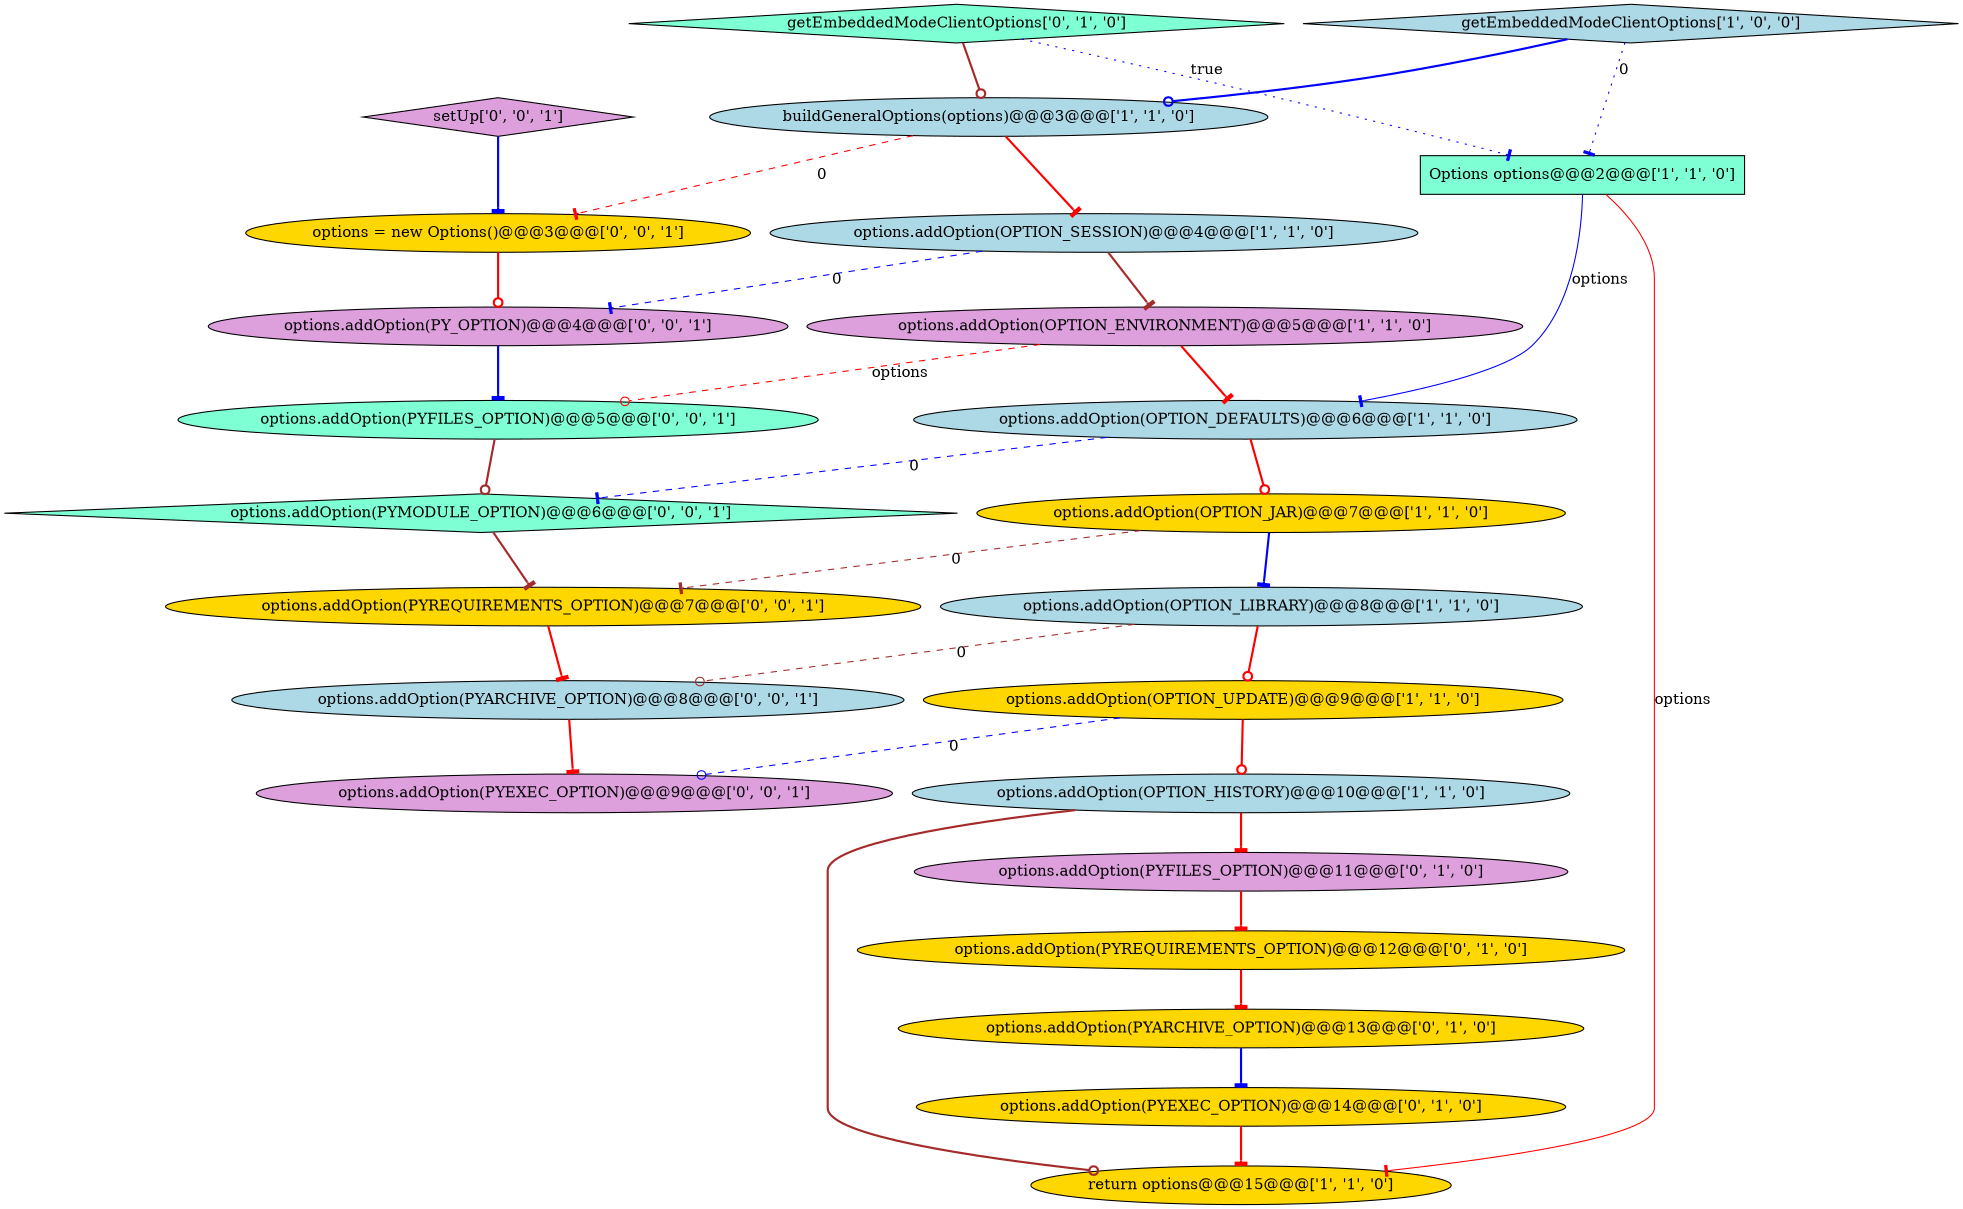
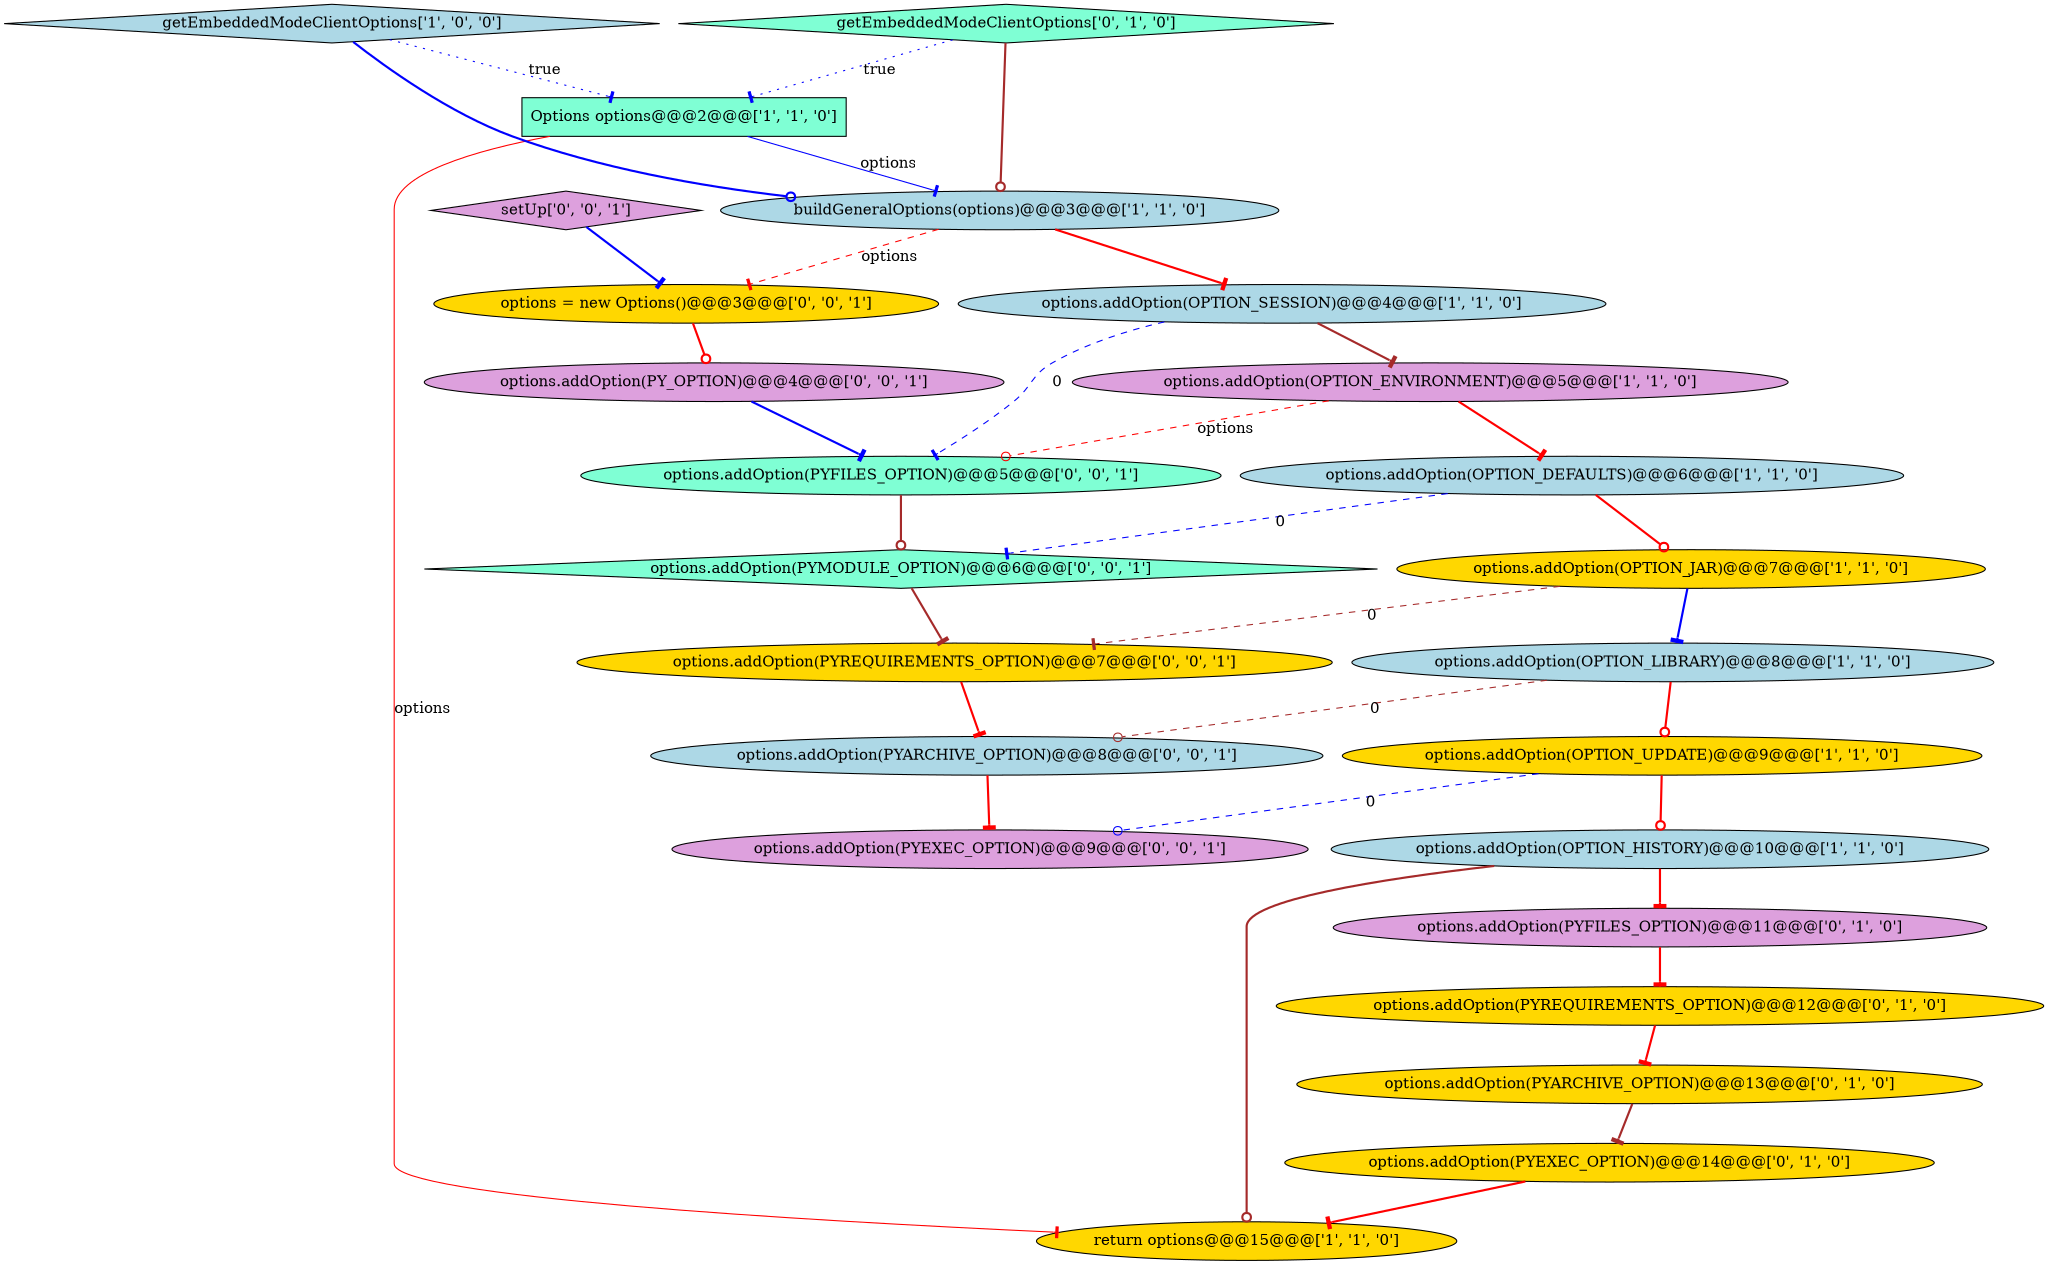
(1624, 70) -> (545, 70)
(822, 175) -> (890, 257)
(798, 279) -> (1041, 371)
(1526, 350) -> (840, 163)
(1241, 1065) -> (1626, 1121)
